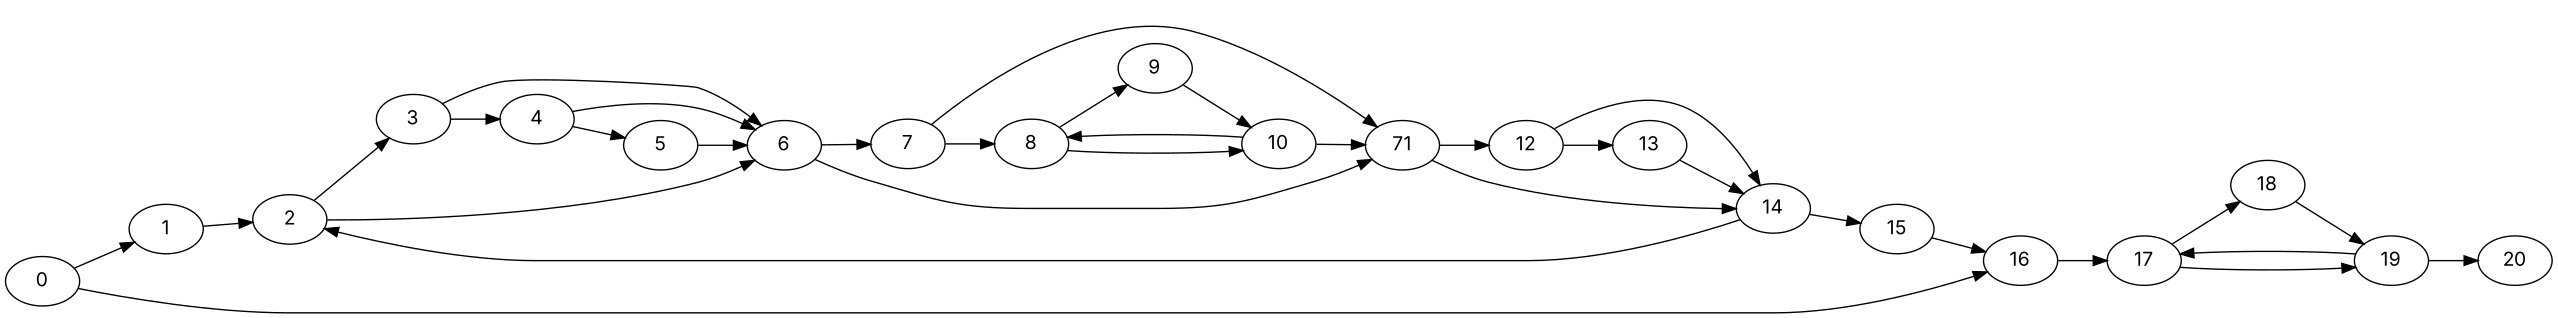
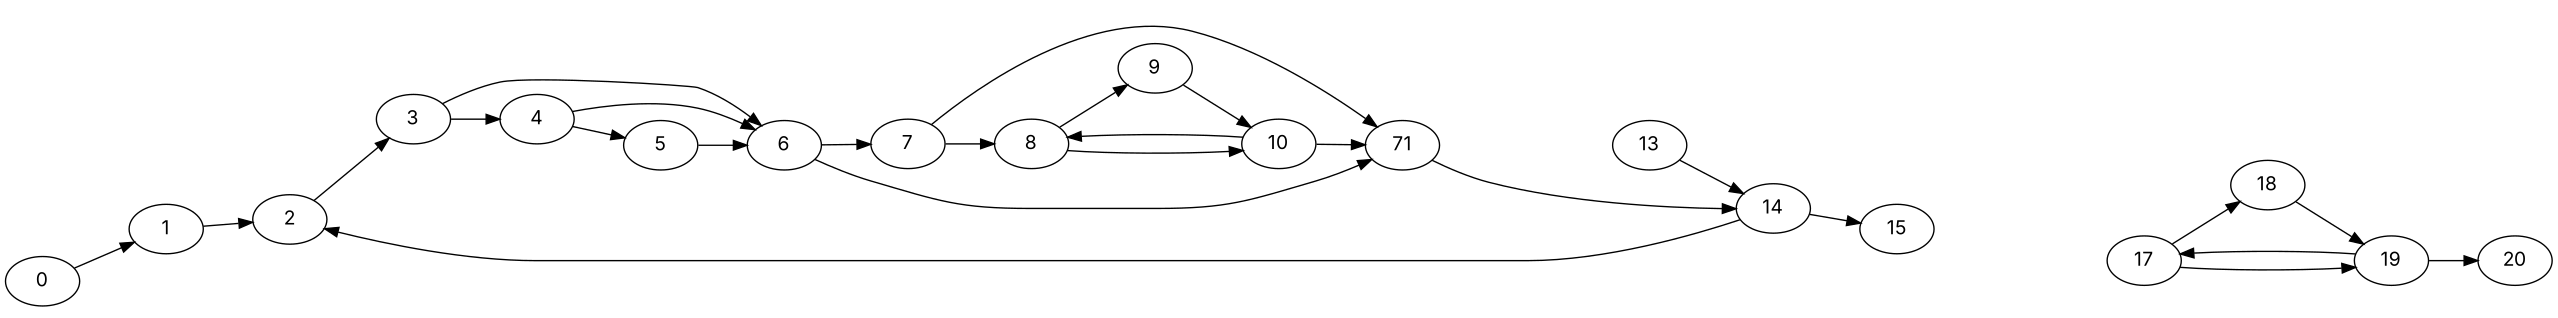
(1526, 145) -> none
(537, 210) -> none
(2021, 261) -> none
